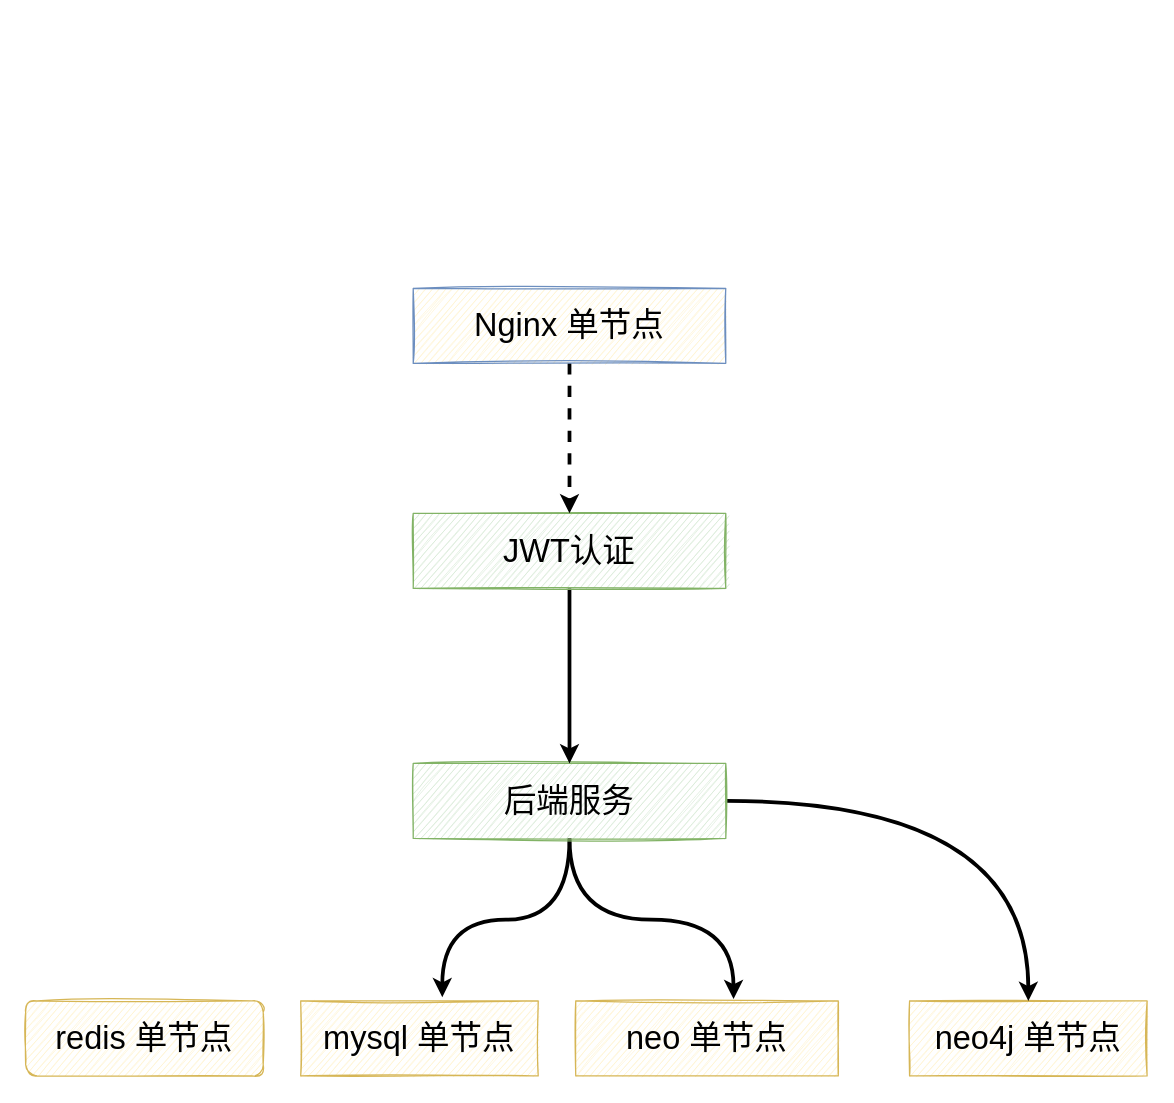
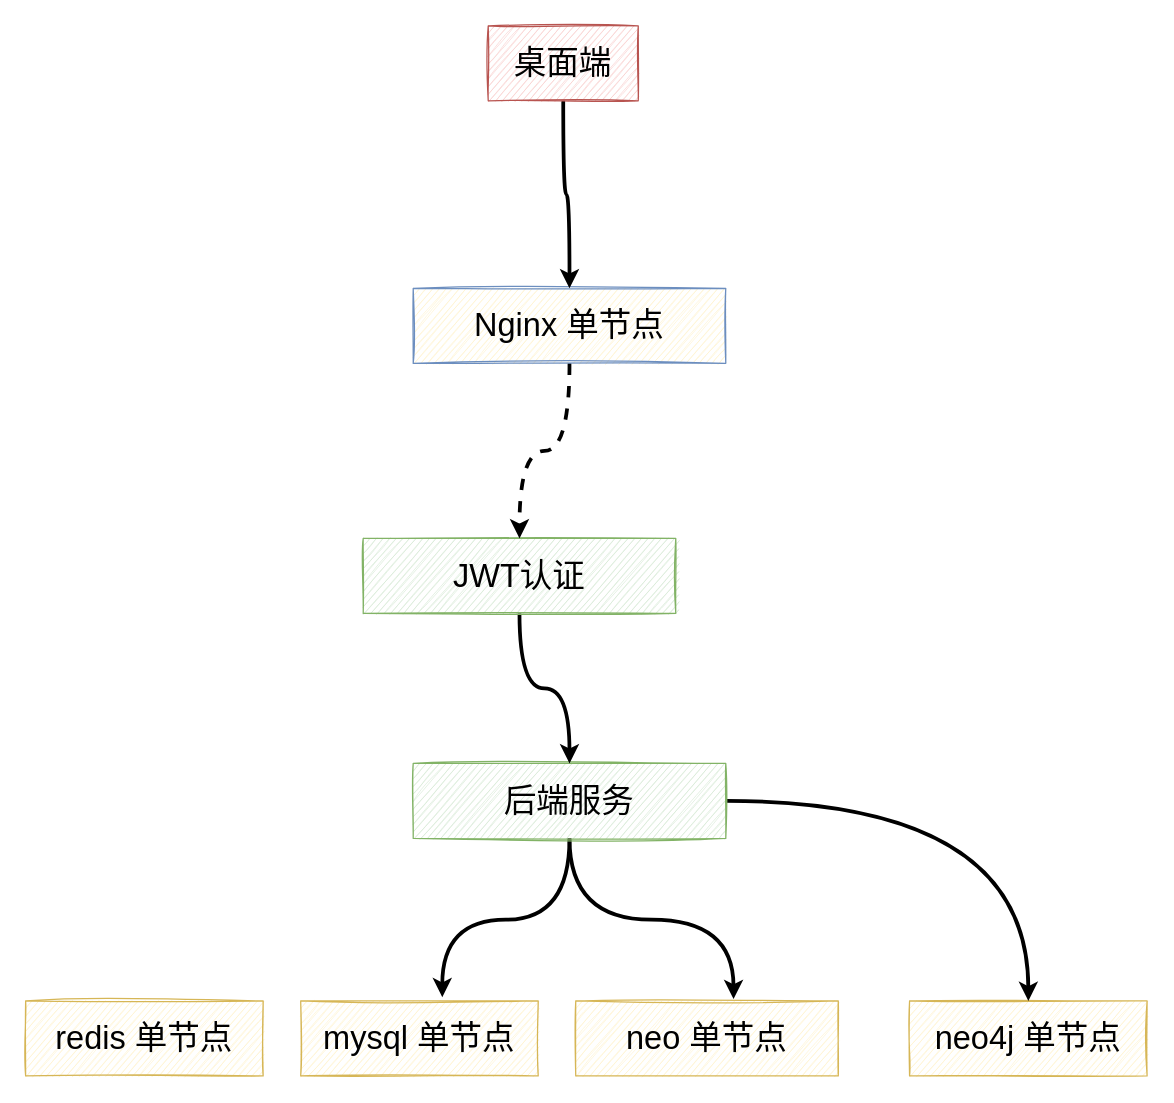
none -> (563, 63)
none -> (565, 187)
(569, 551) -> (519, 576)
(144, 1038) -> (144, 1038)
